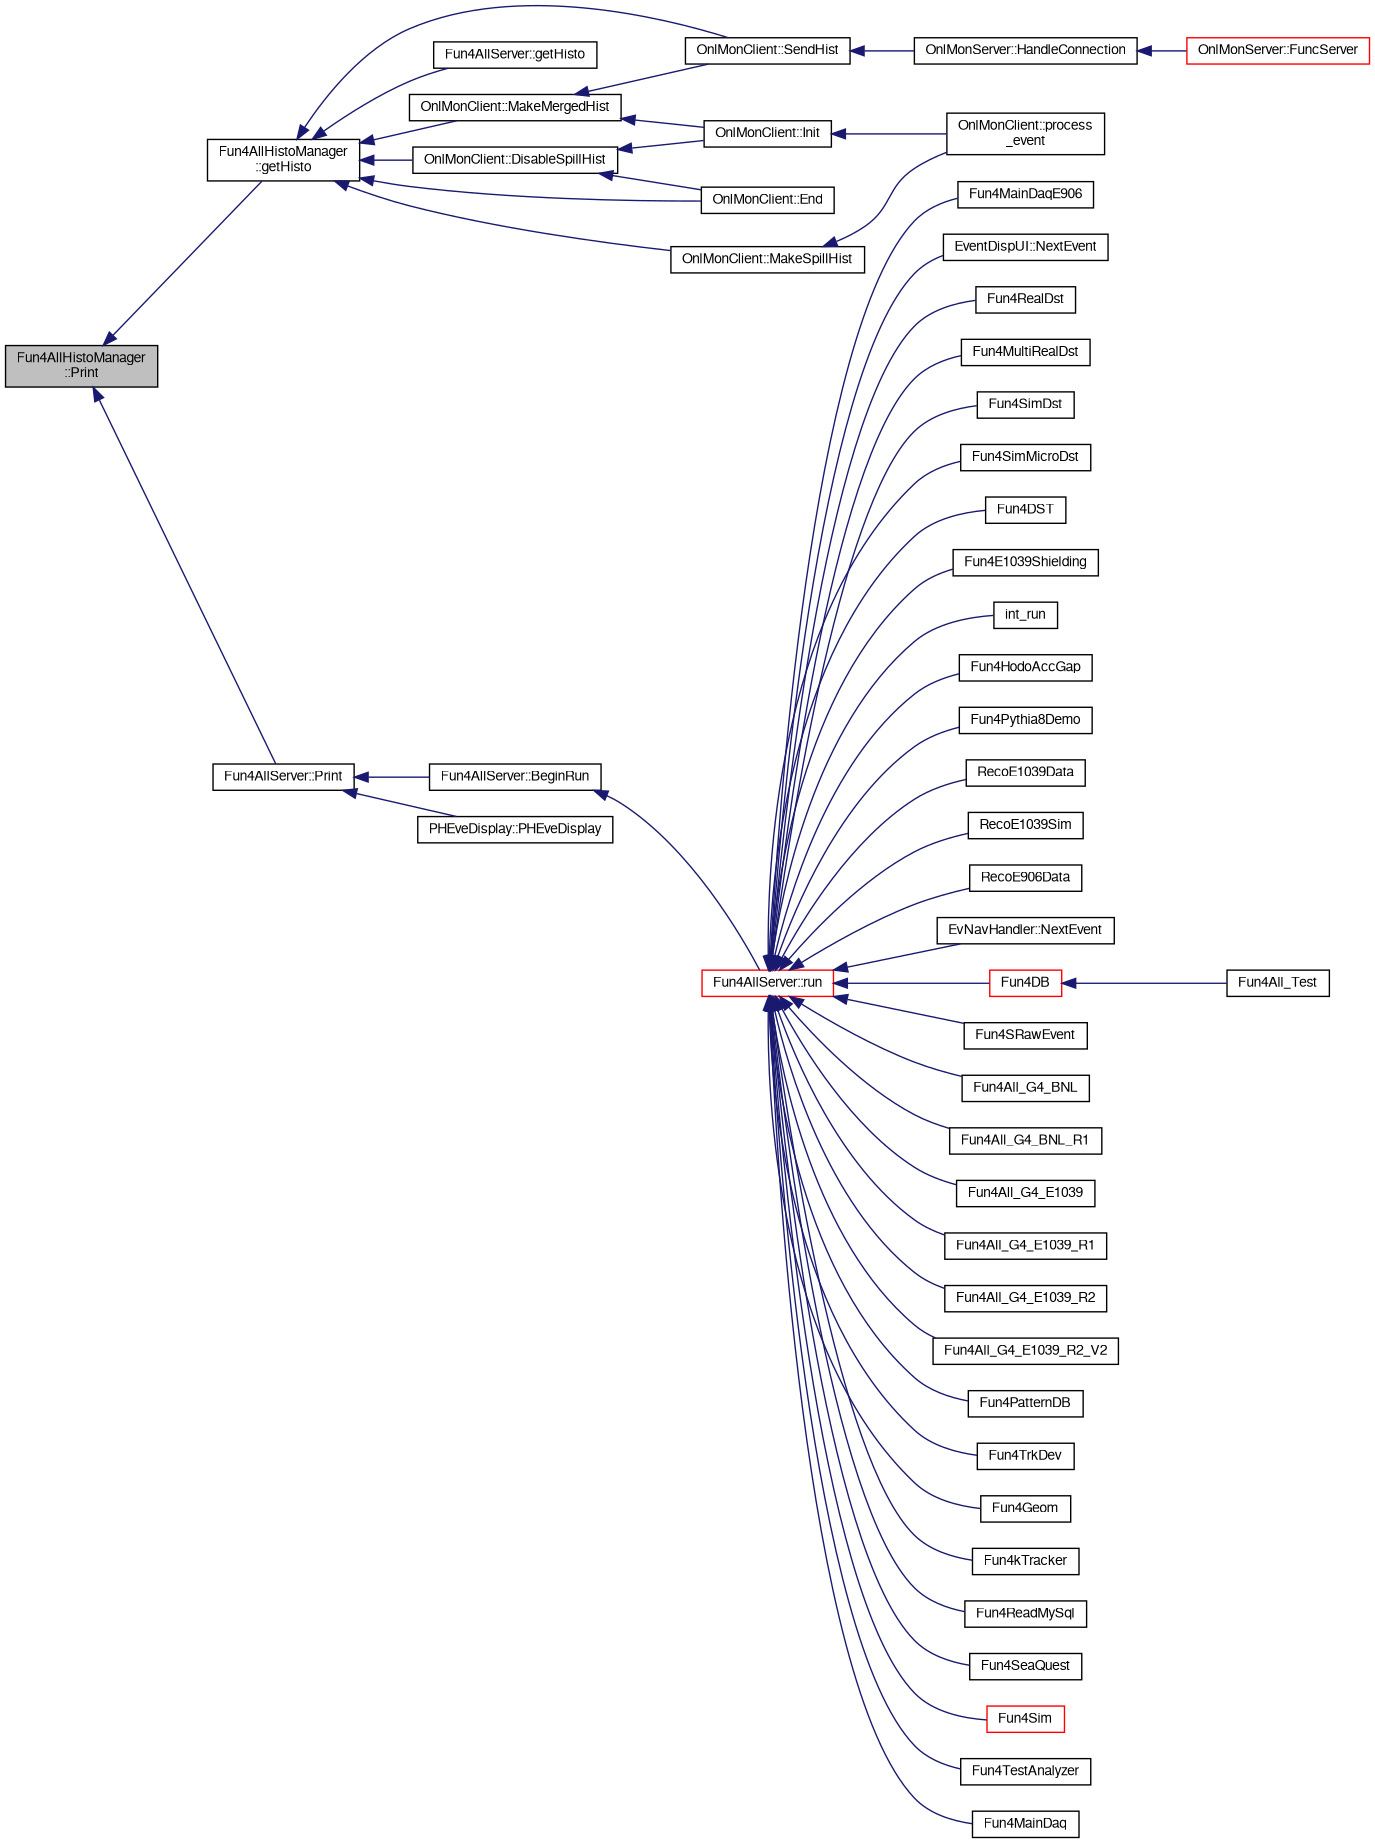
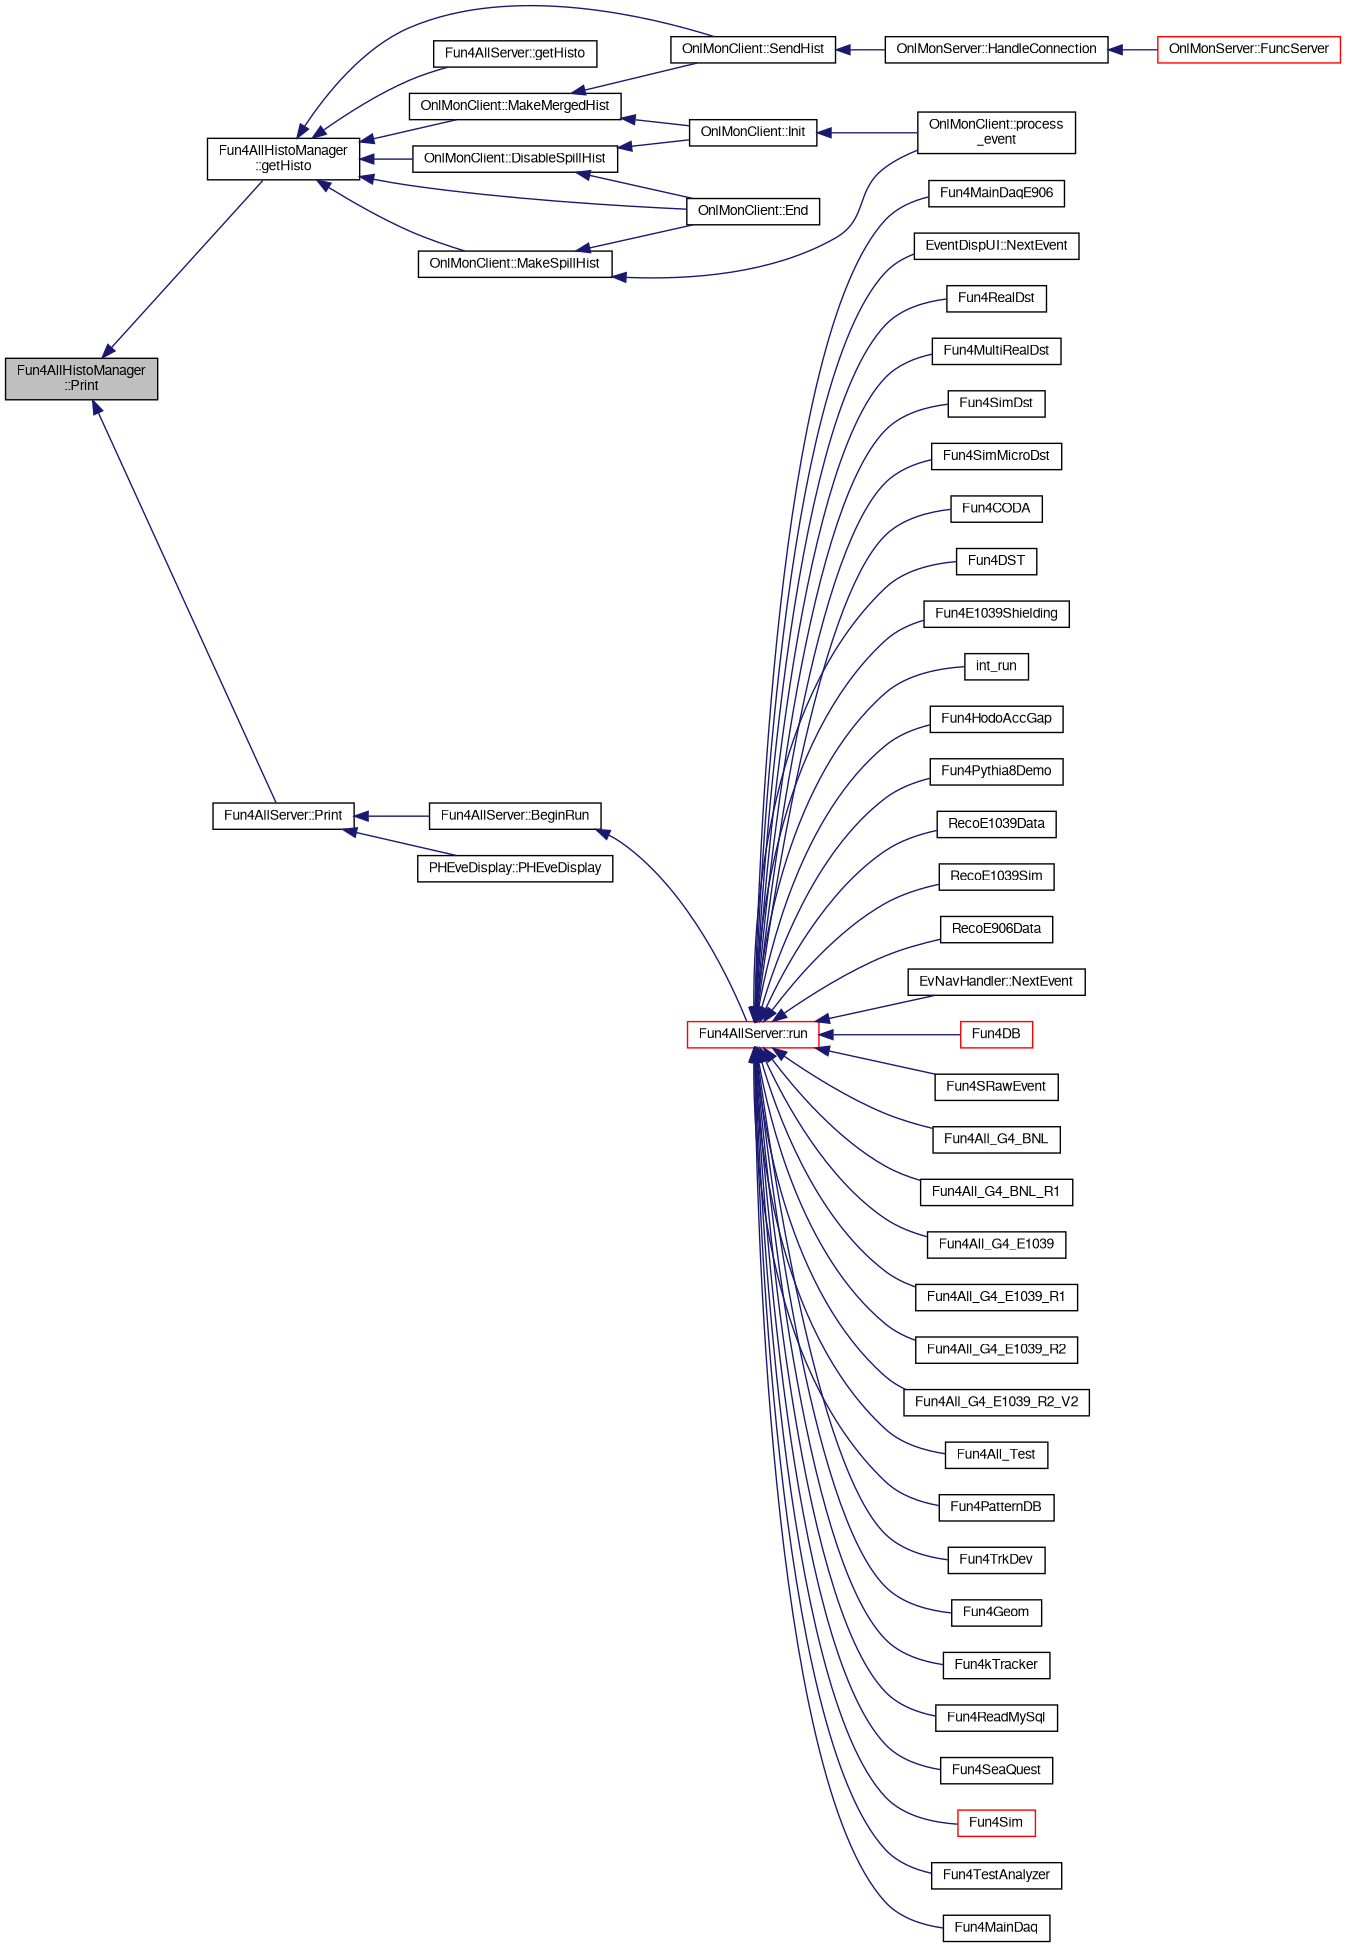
none -> (641, 236)
none -> (997, 509)
(1151, 983) -> (816, 1332)
